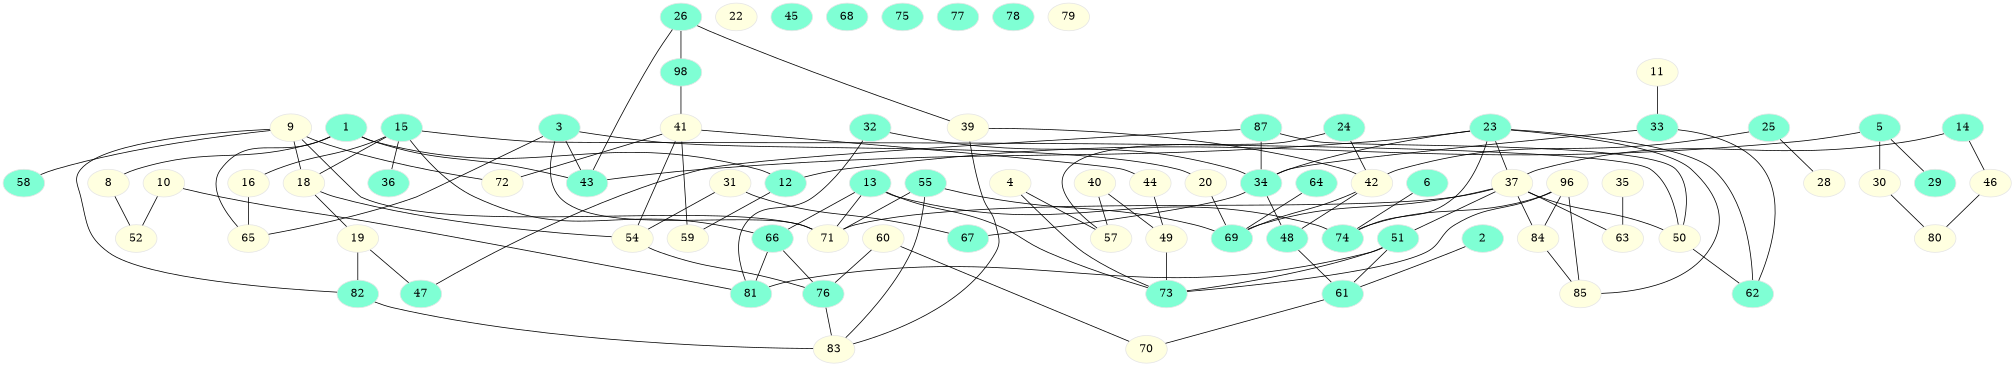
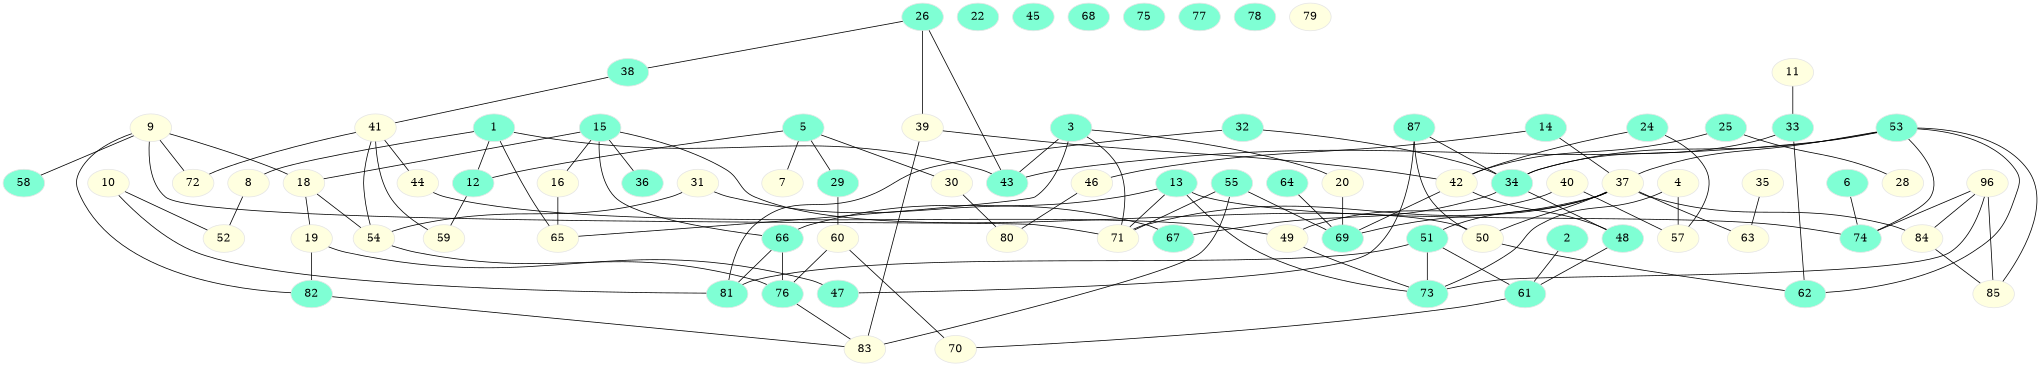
(736, 17) -> (978, 17)
(681, 72) -> (628, 72)
(1490, 128) -> (1897, 128)
none -> (783, 183)
none -> (838, 211)
